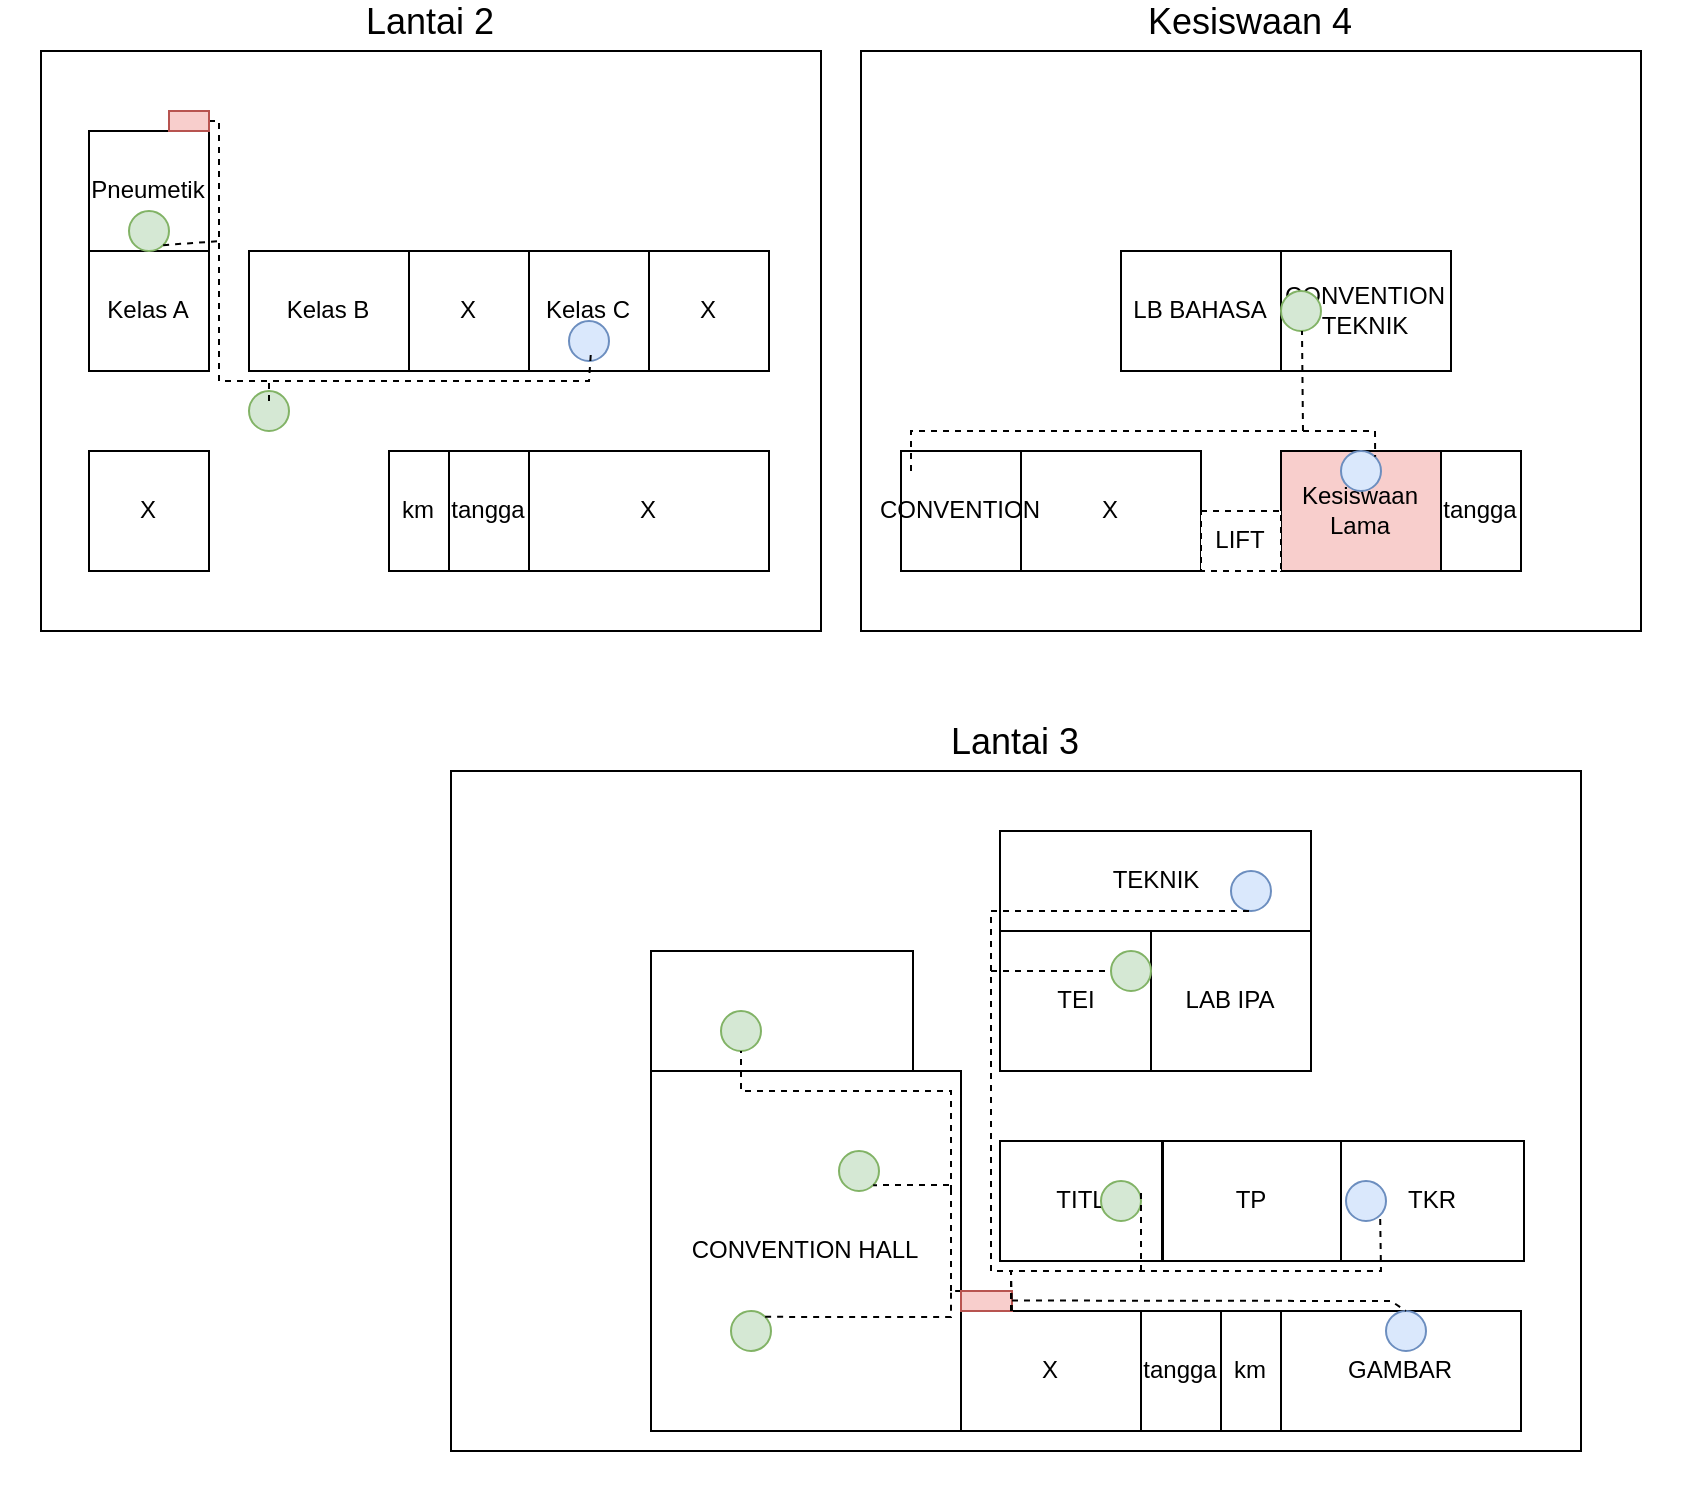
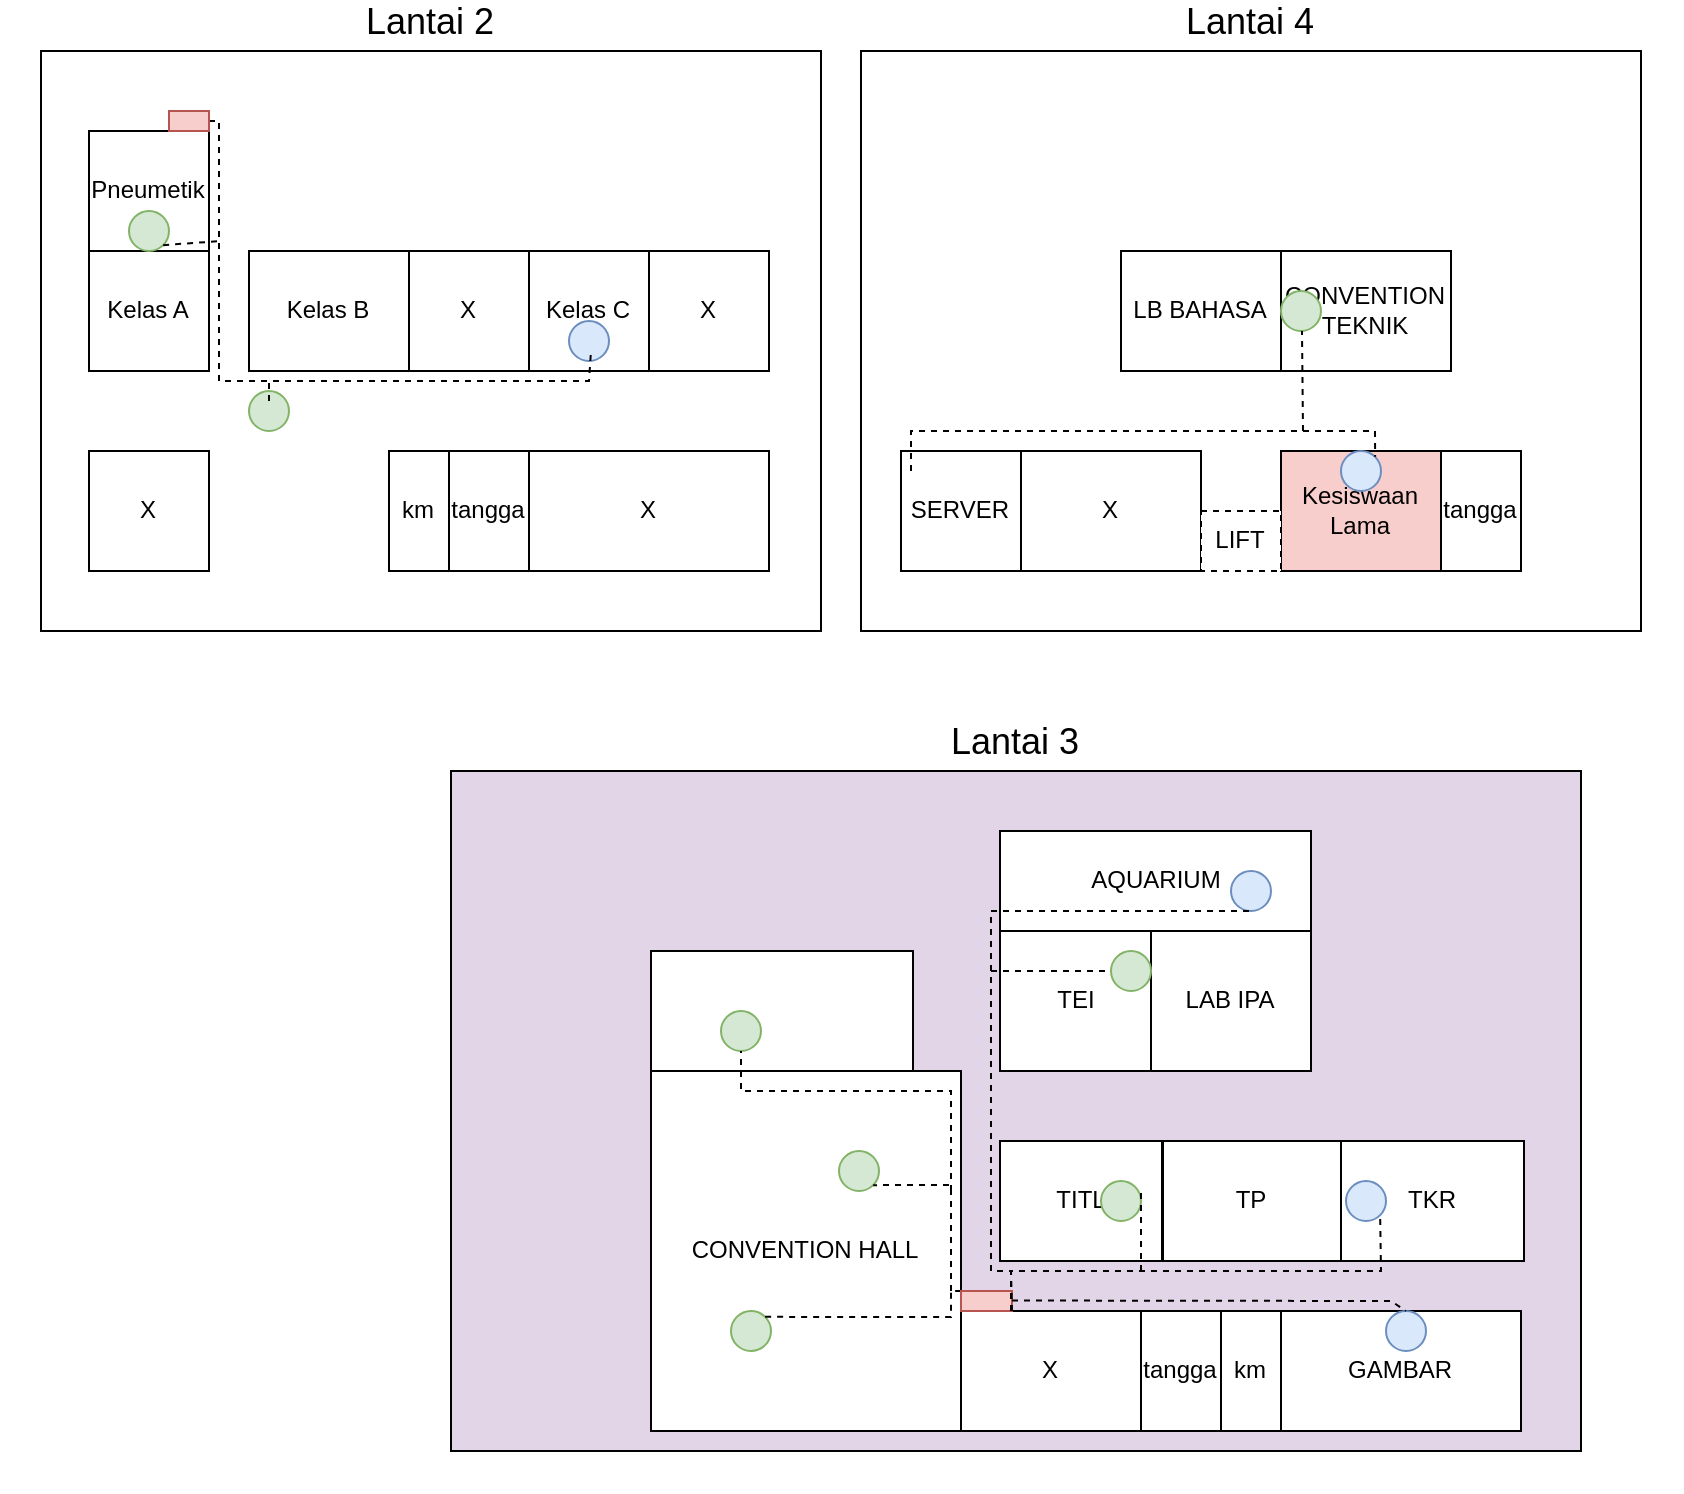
(1251, 23) -> (1251, 23)
(961, 511) -> (961, 511)
(1157, 881) -> (1157, 881)
(1016, 1111) -> (1016, 1111)
